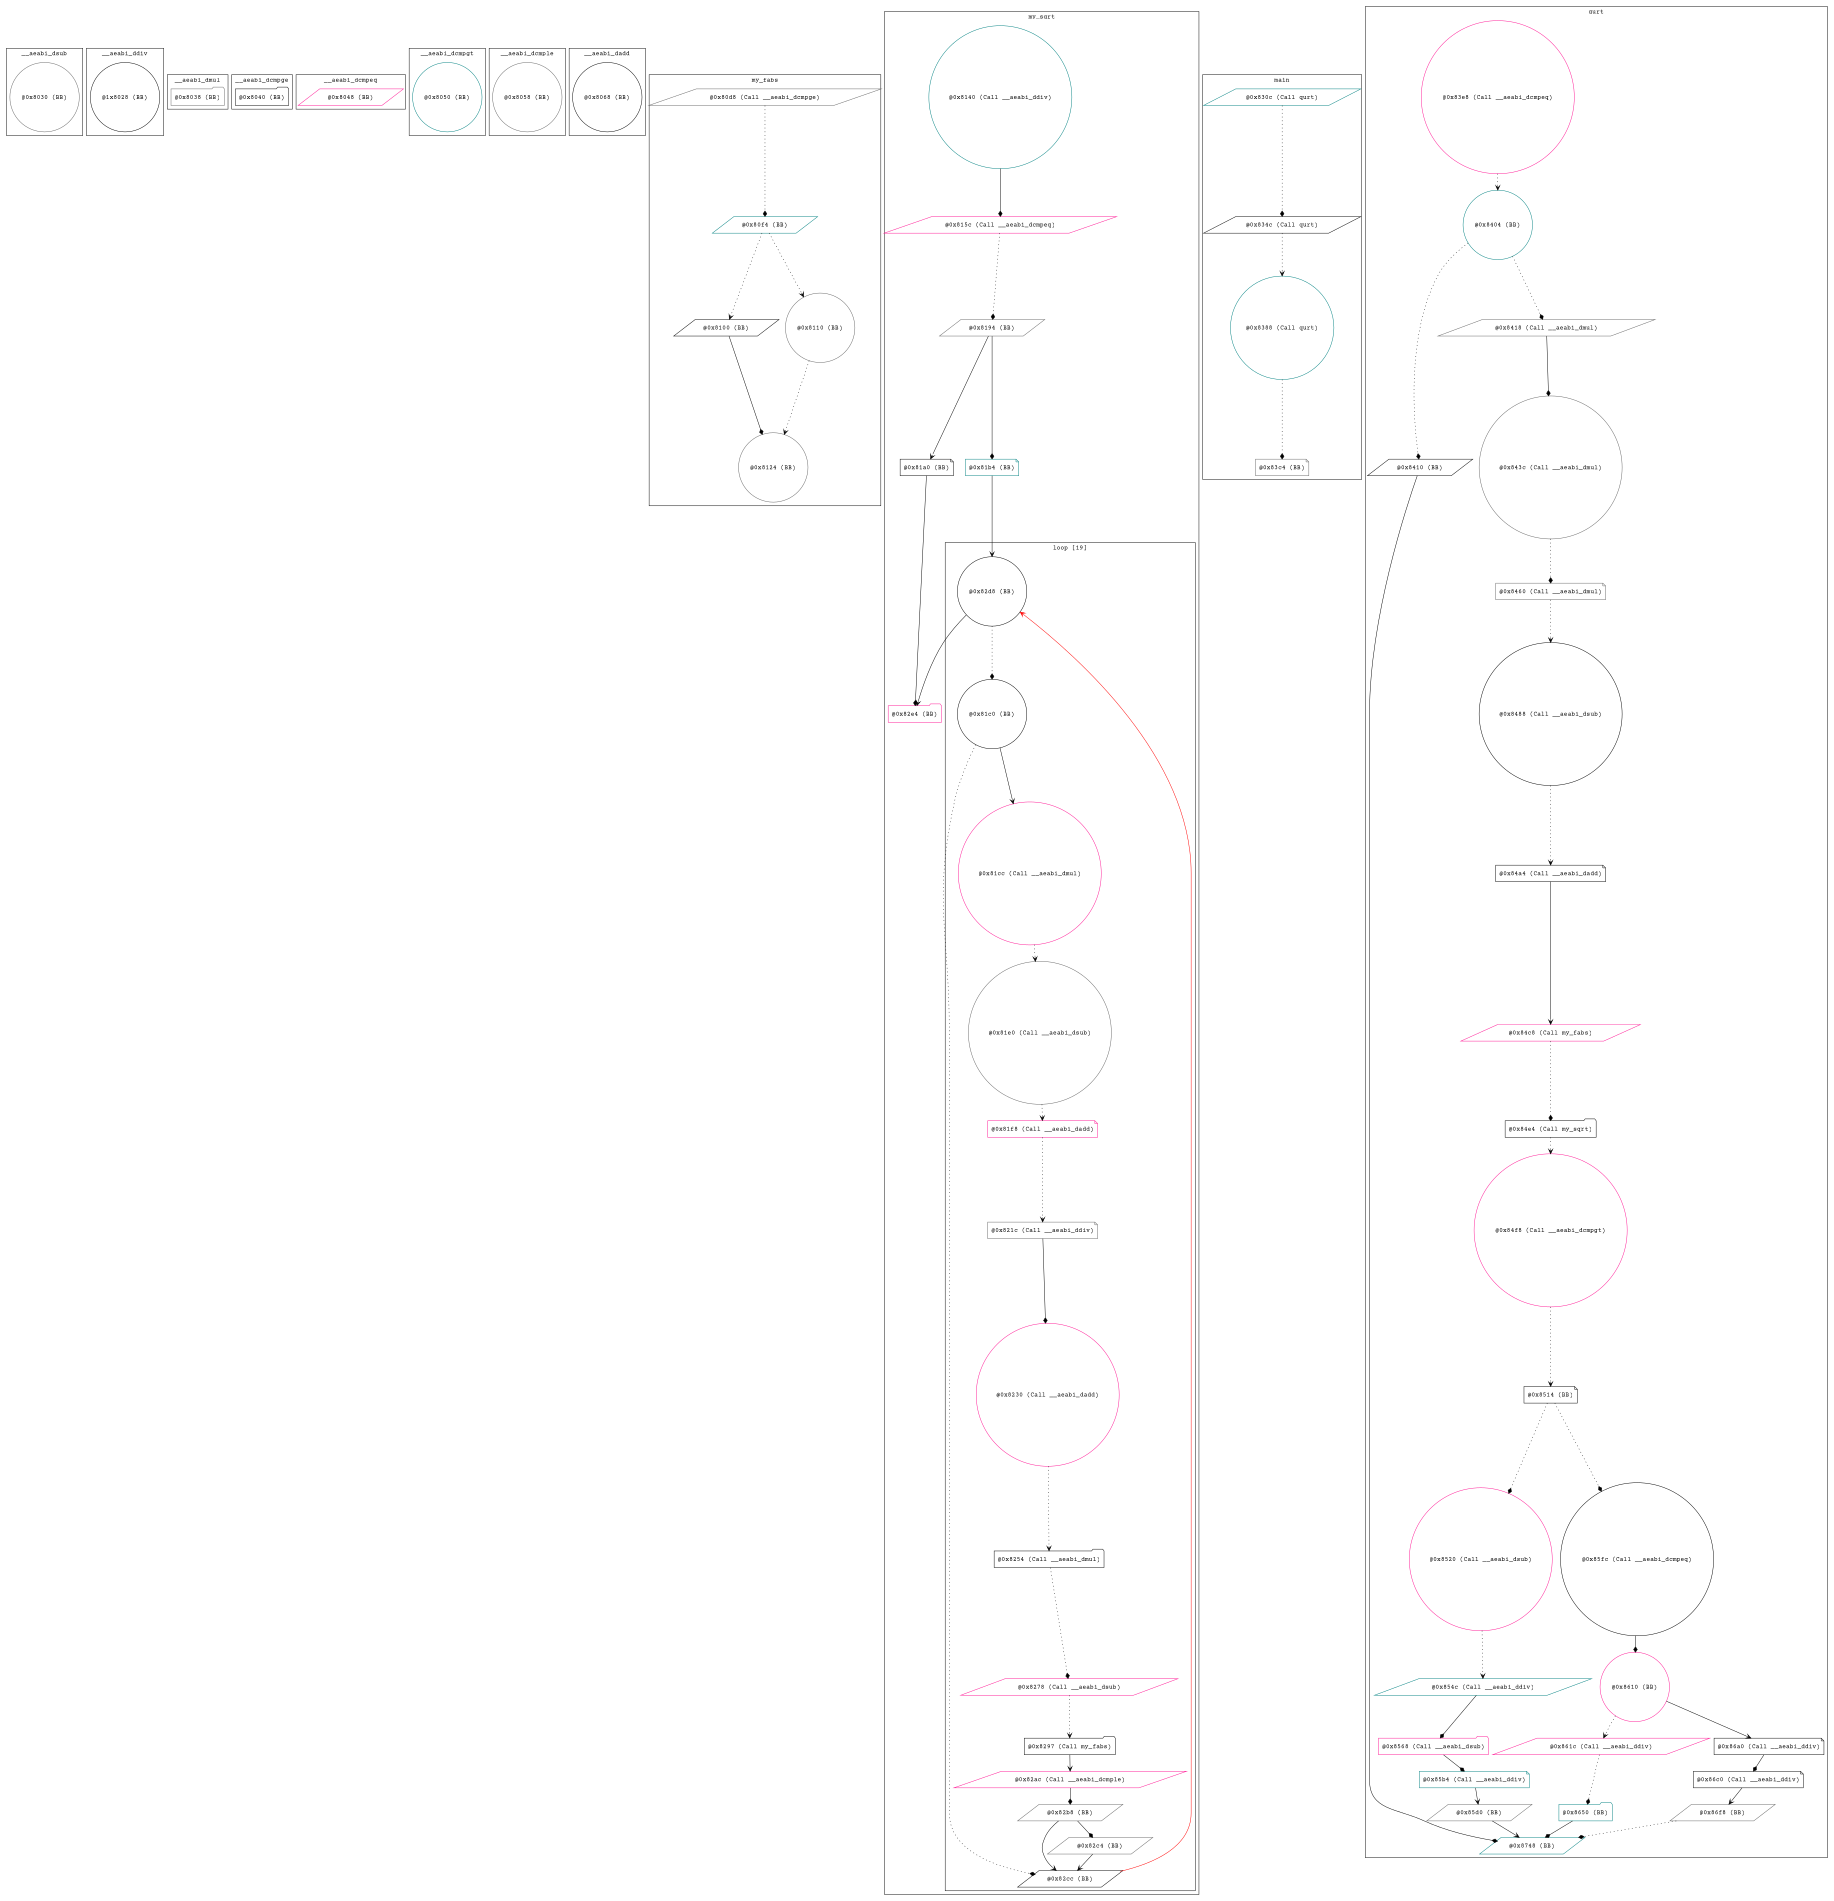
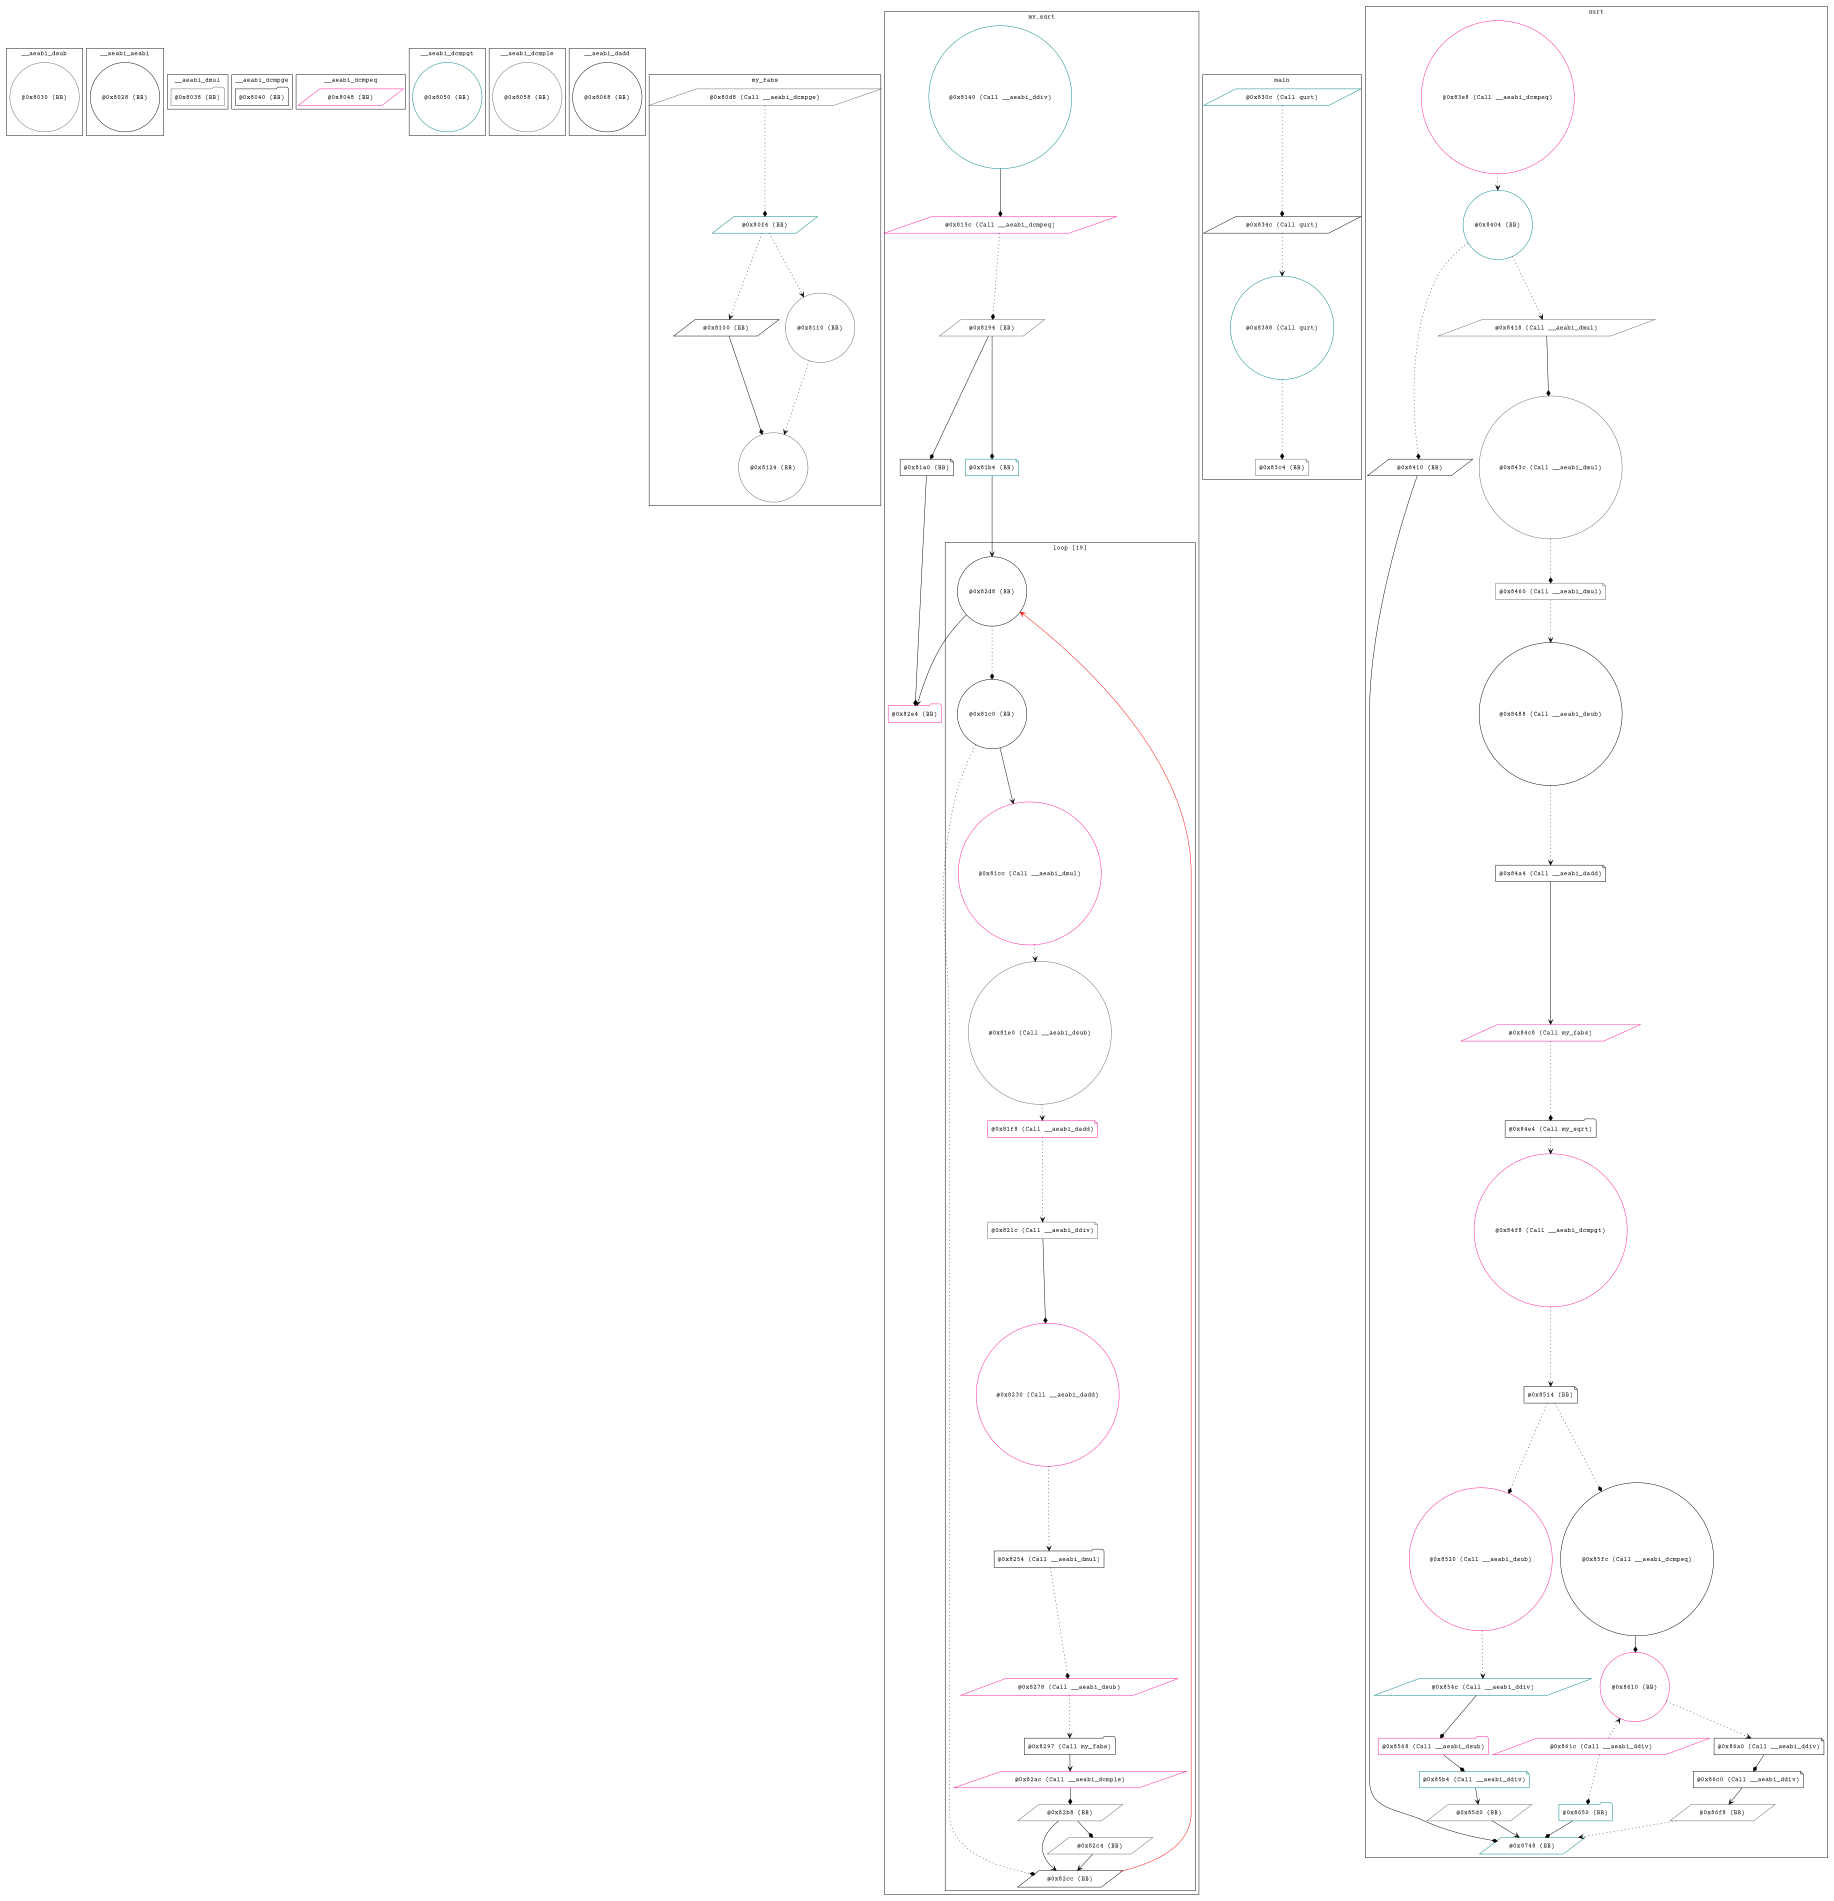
(125, 54) -> (125, 54)
(125, 97) -> (125, 97)
(1527, 286) -> (1527, 286)
(961, 395) -> (961, 395)
(1707, 1719) -> (1707, 1719)
(1610, 1725) -> (1613, 1730)
(1630, 1829) -> (1630, 1829)
